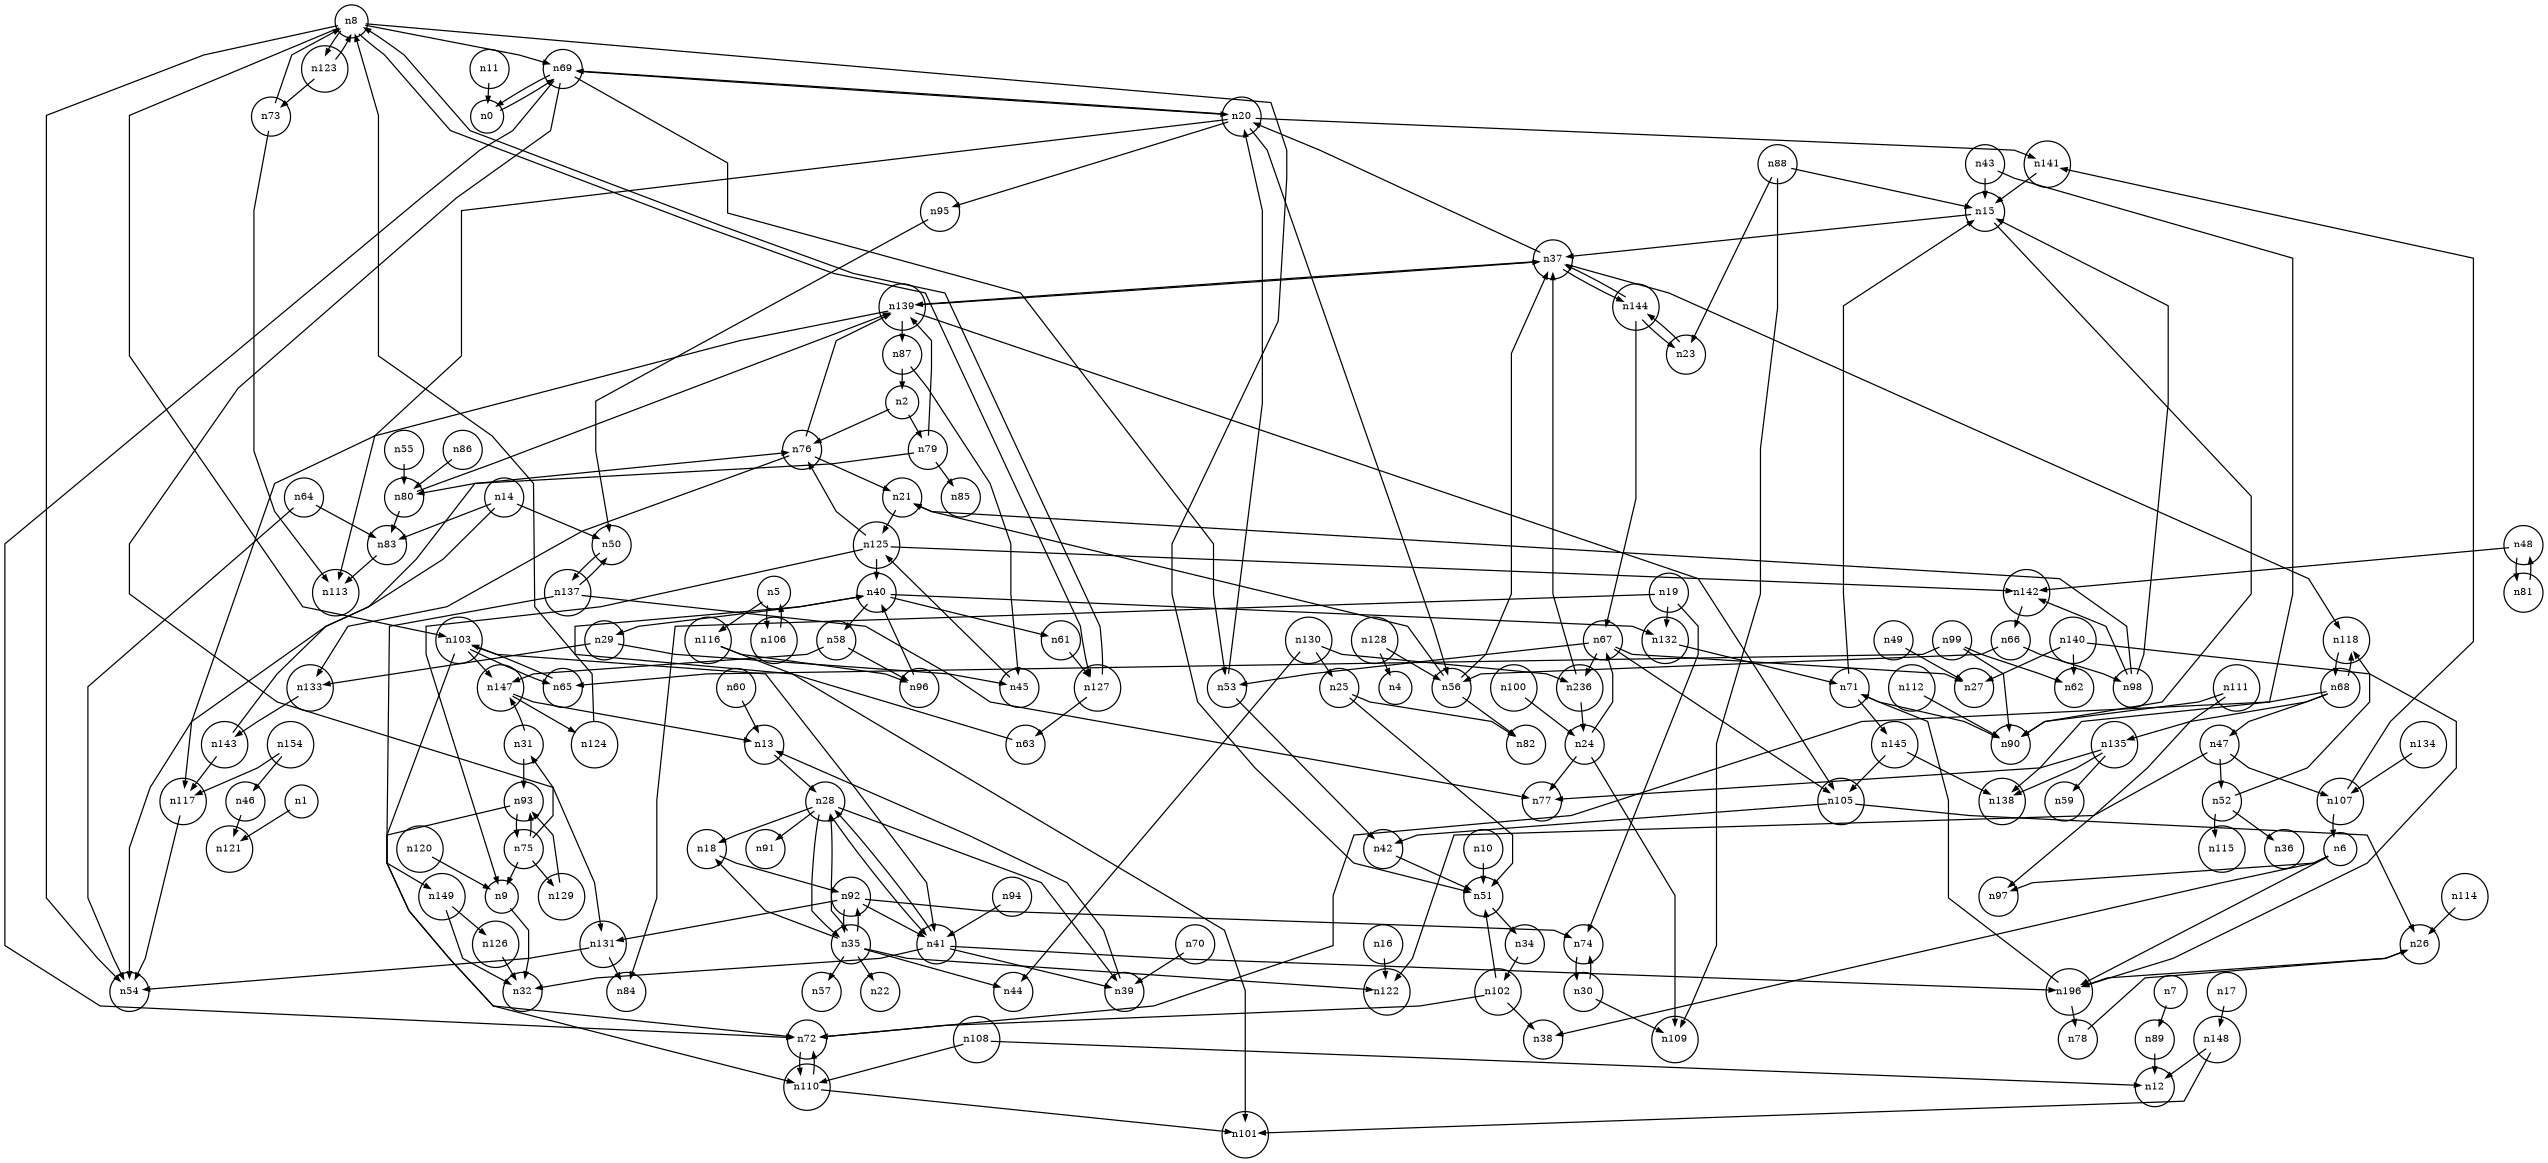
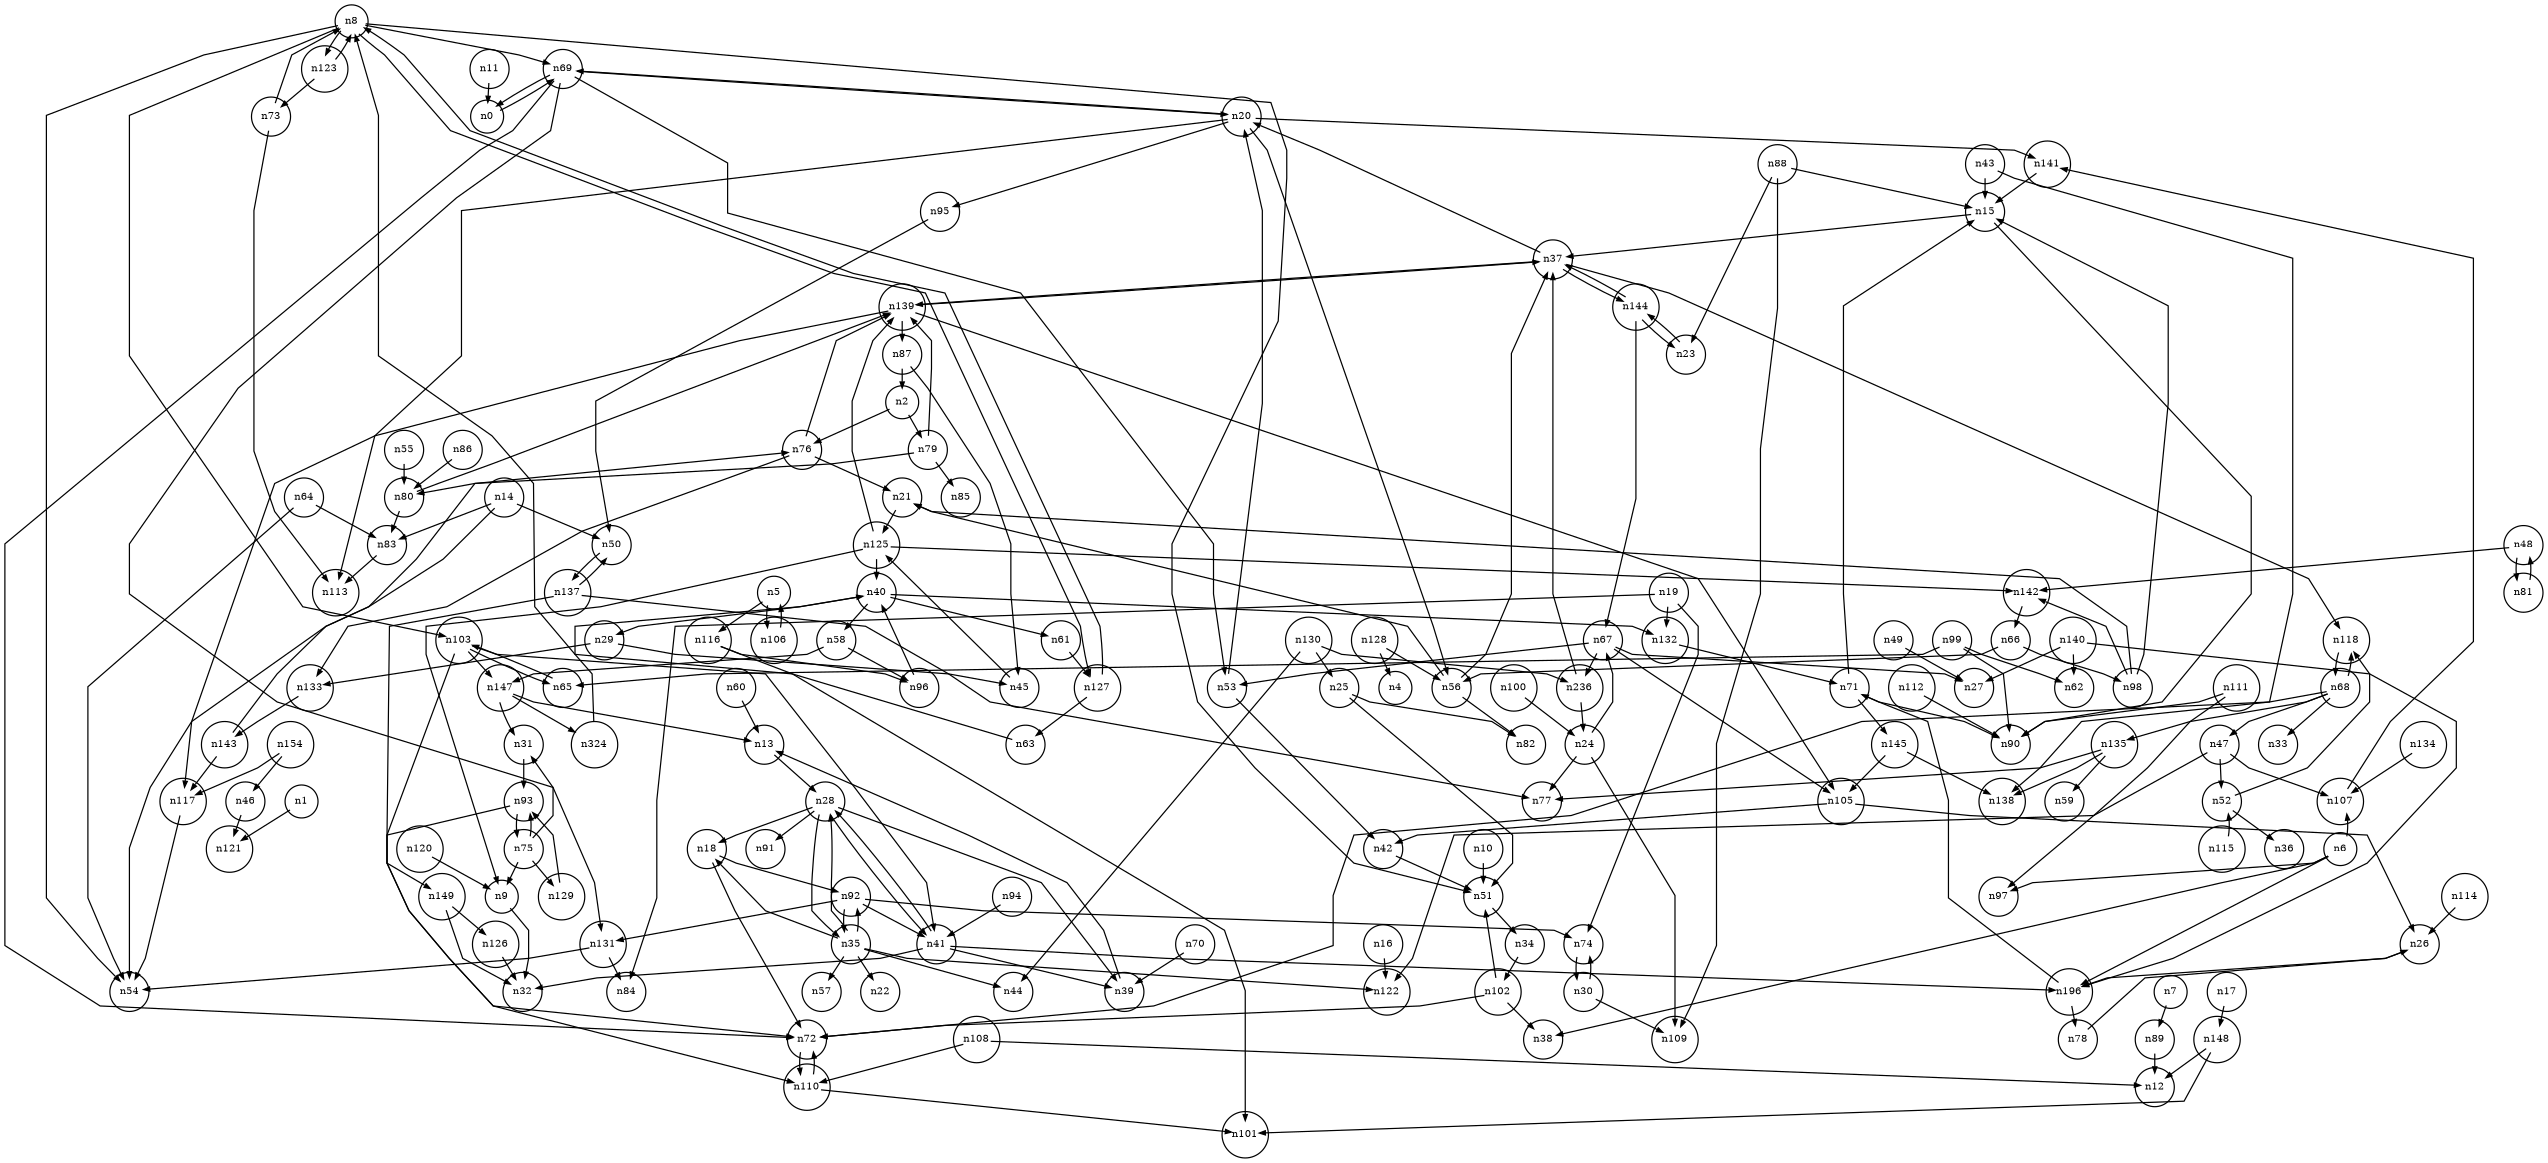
(833, 507) -> (852, 435)
(520, 717) -> (505, 716)
(595, 745) -> (595, 745)
none -> (2278, 745)
(2215, 820) -> (2229, 828)
(2333, 822) -> (2348, 827)
none -> (753, 943)
